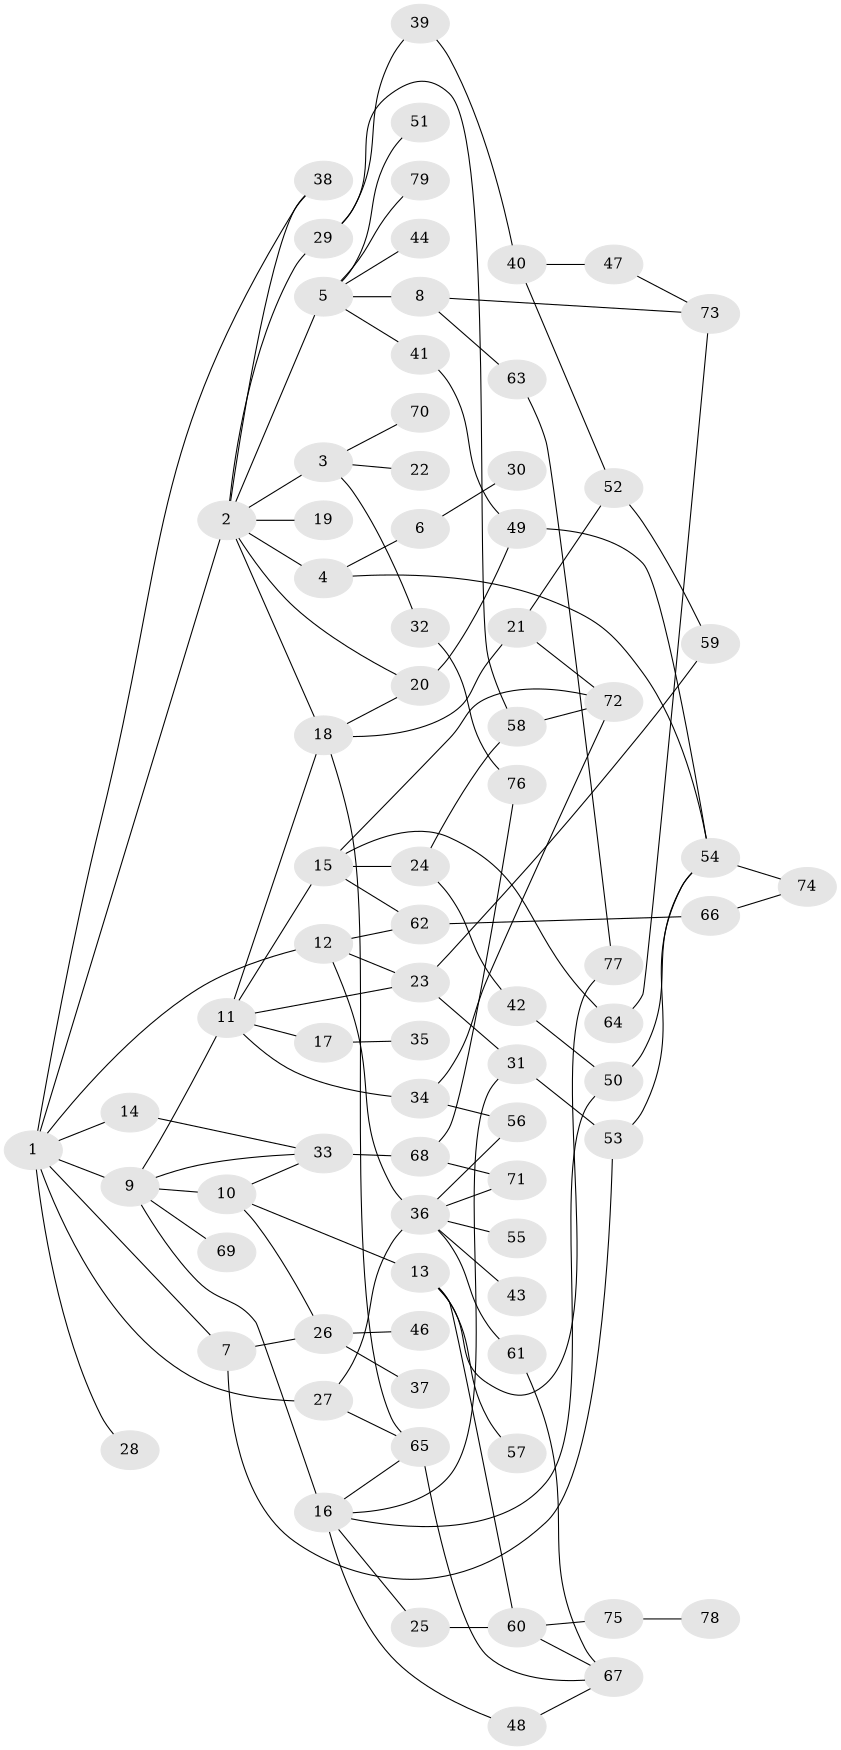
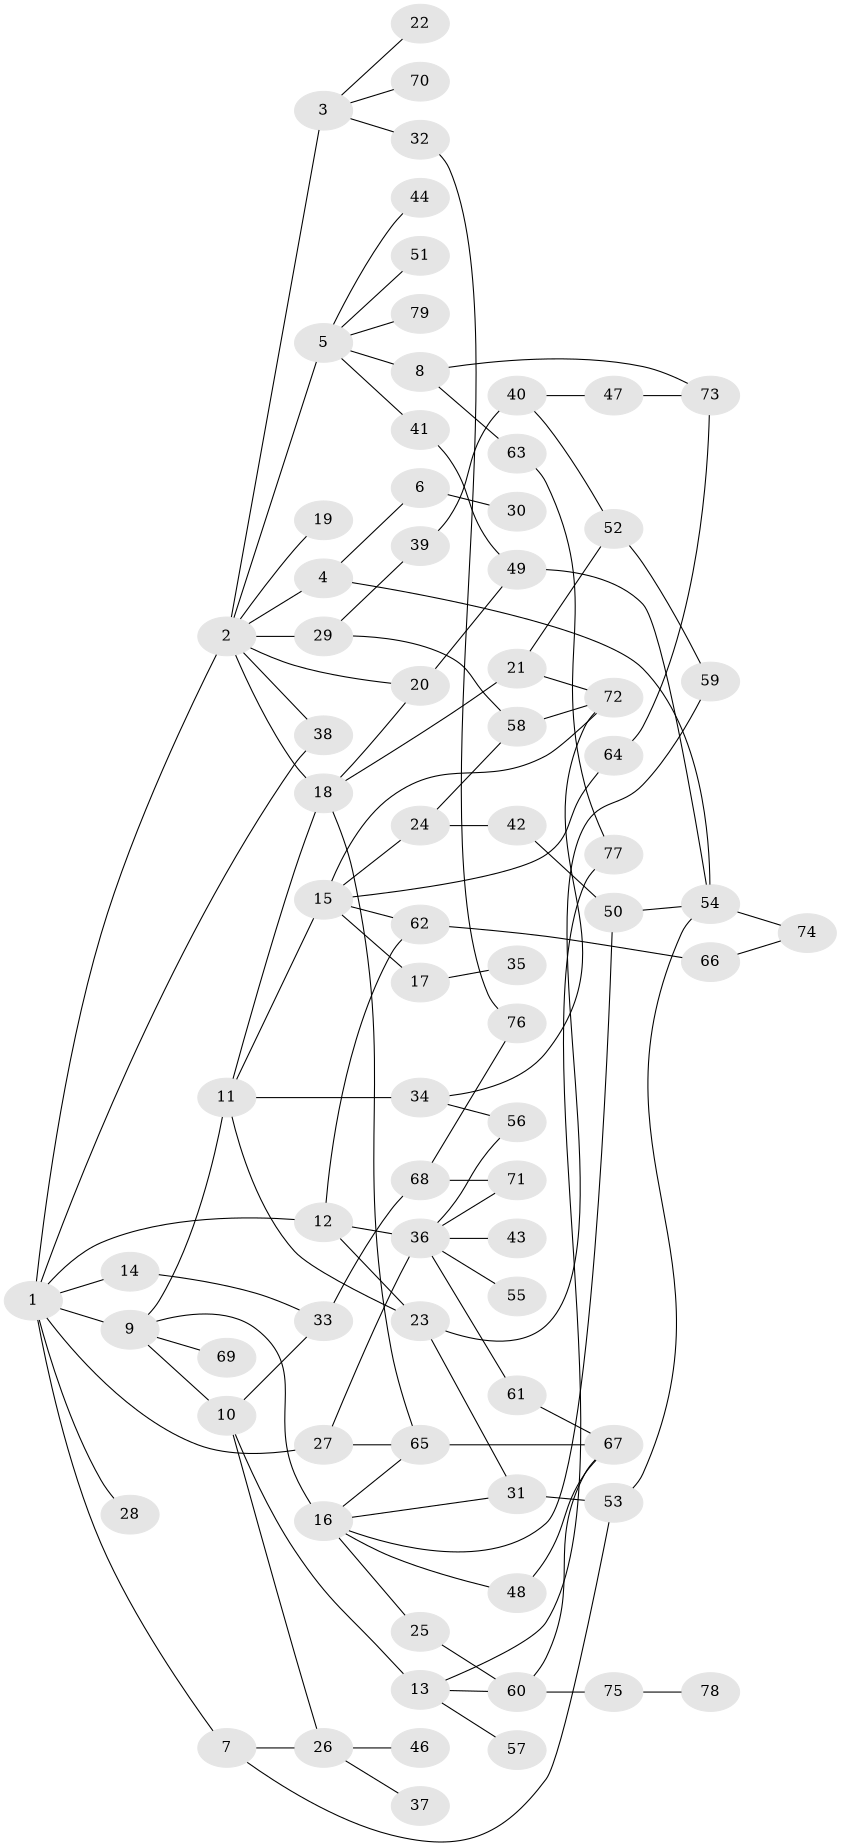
(275, 1030) -> (372, 941)
(224, 1161) -> none
